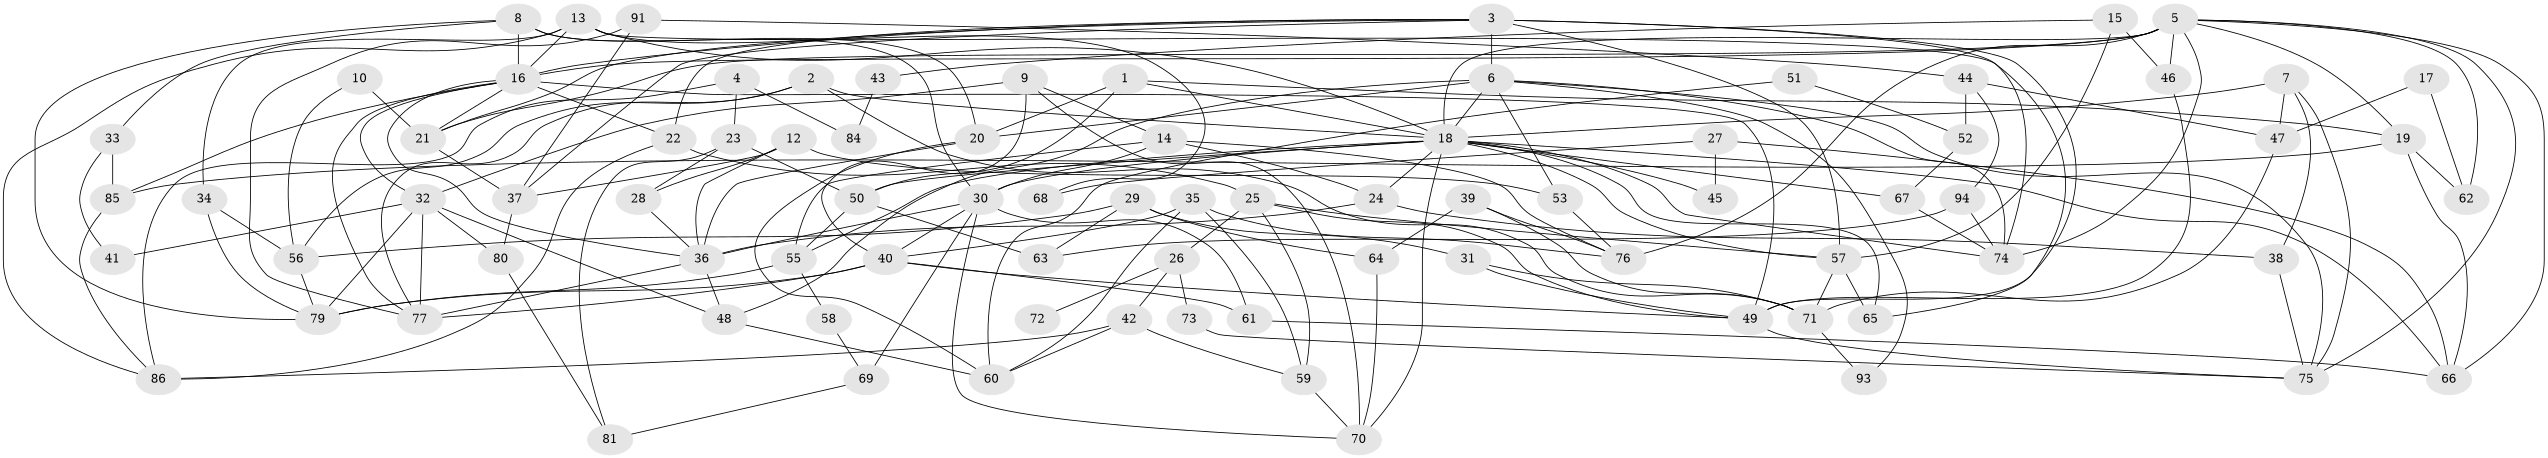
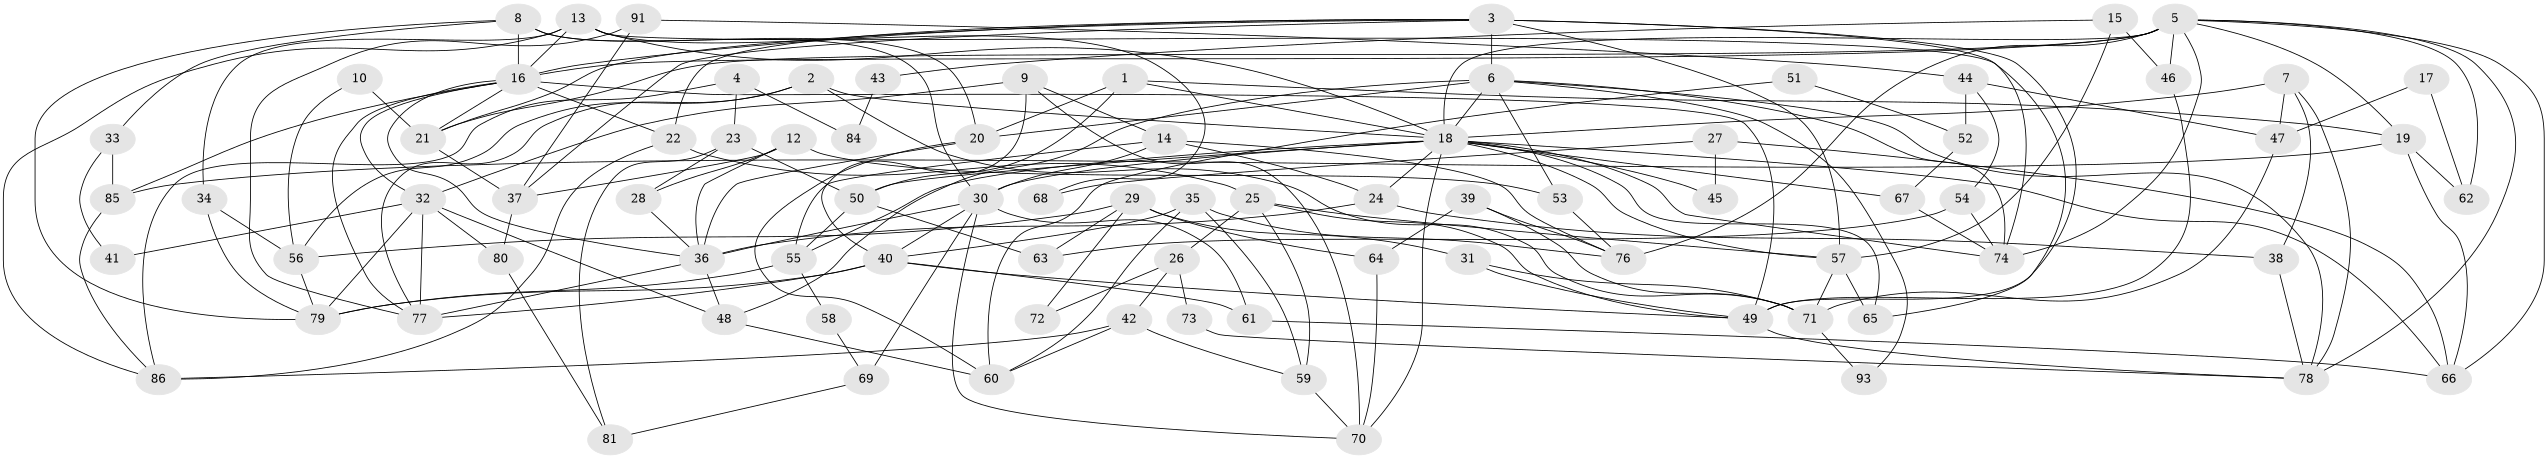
(1962, 199) -> (1962, 199)
none -> (1085, 260)
(2306, 380) -> (2306, 380)
